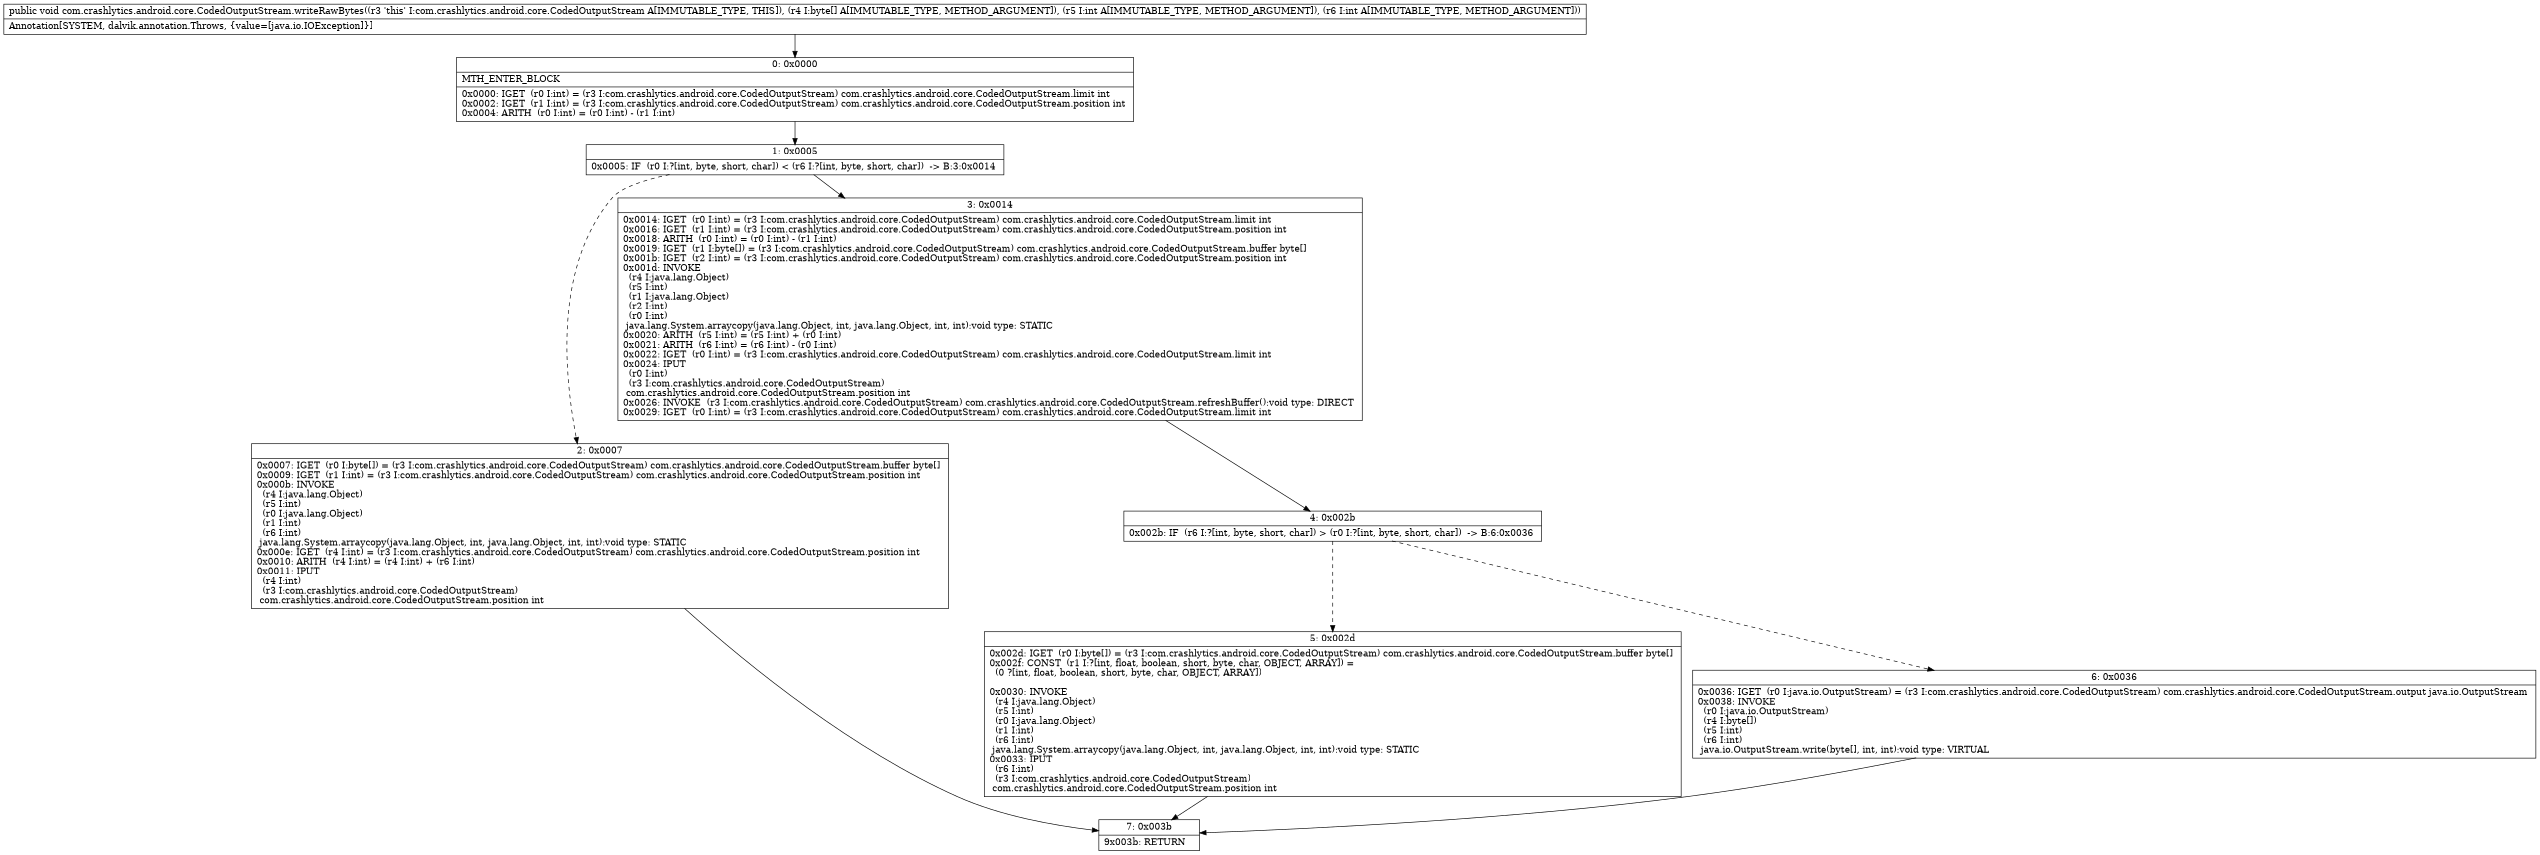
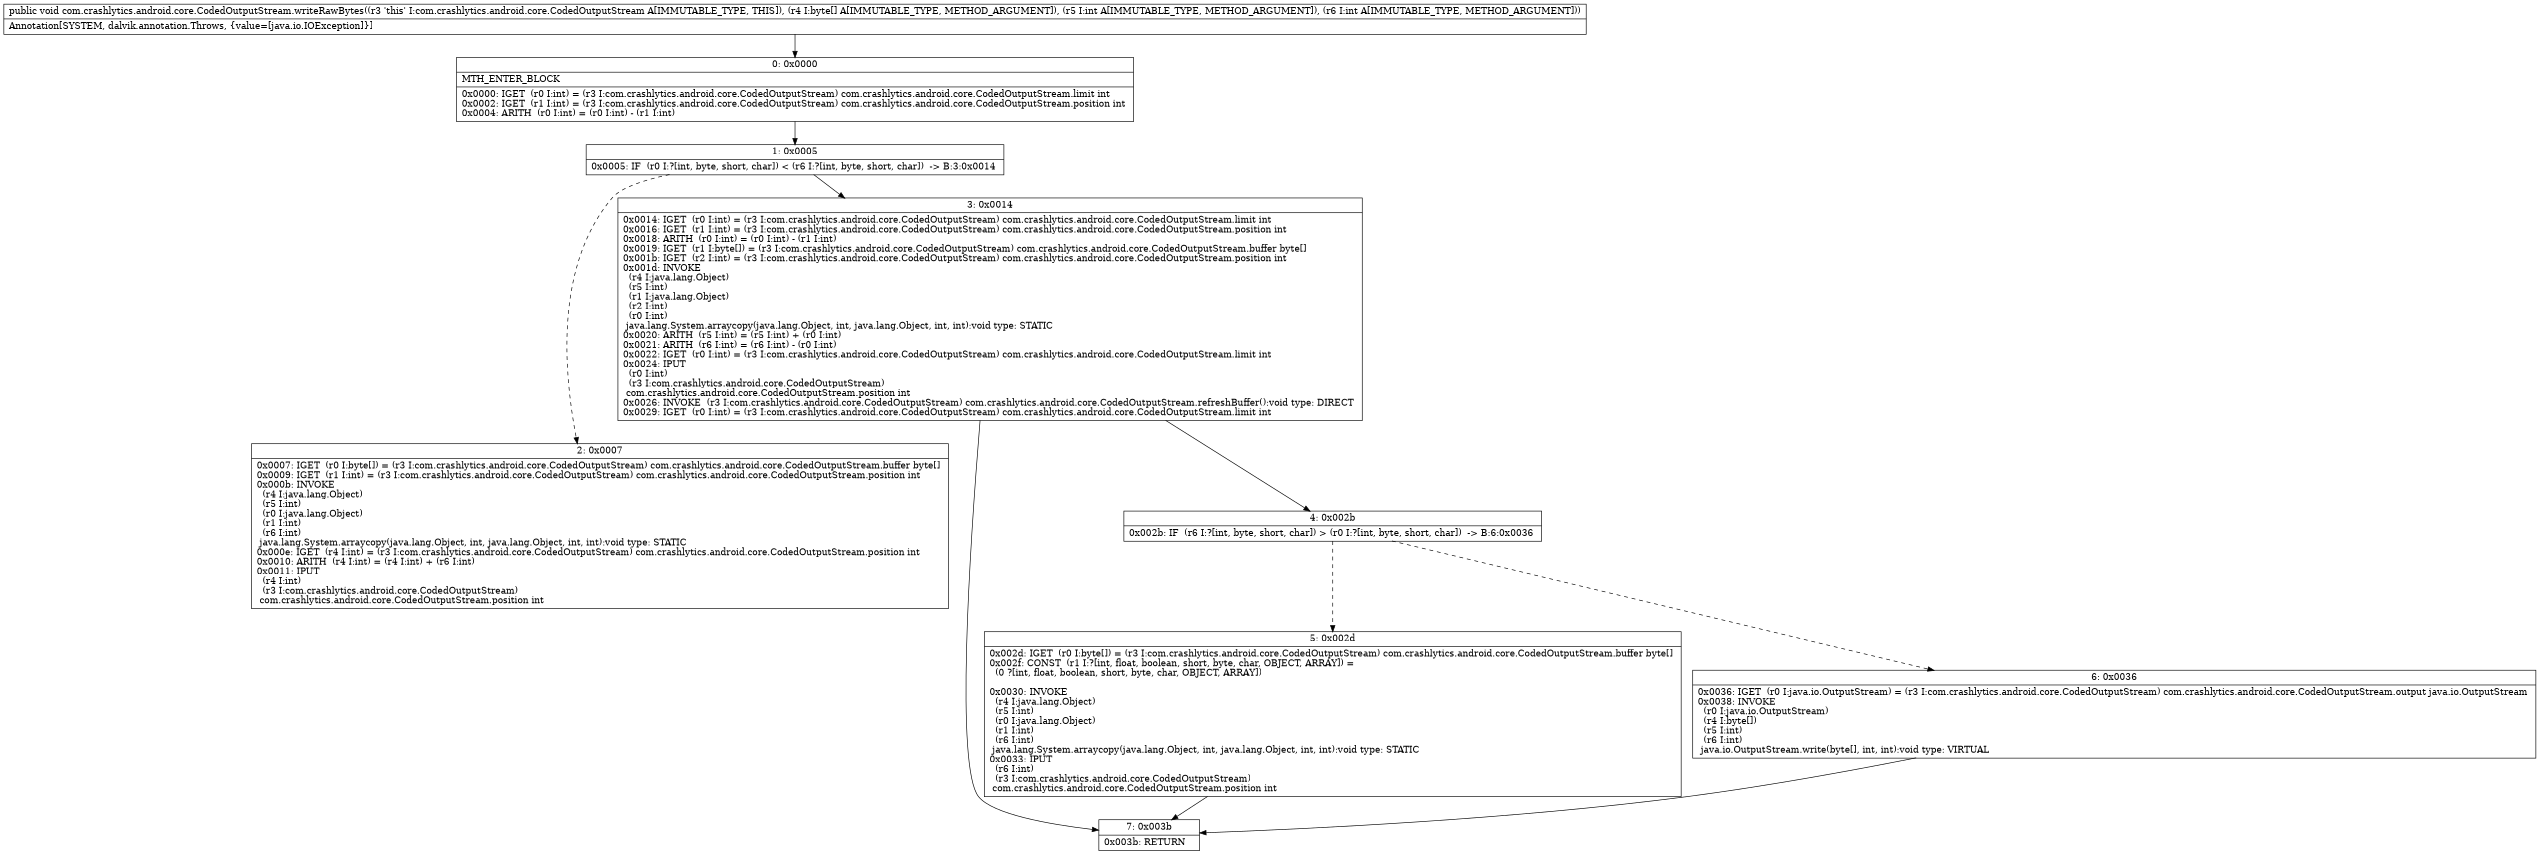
(872, 751) -> (966, 669)
(1149, 843) -> (1149, 843)
